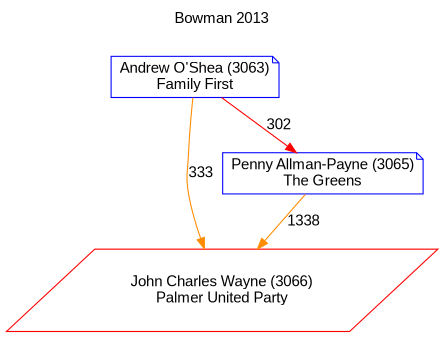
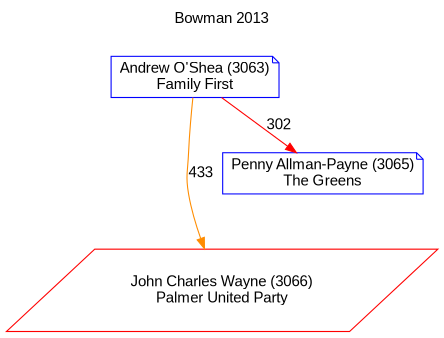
(201, 173) -> (201, 173)
(285, 218) -> none
